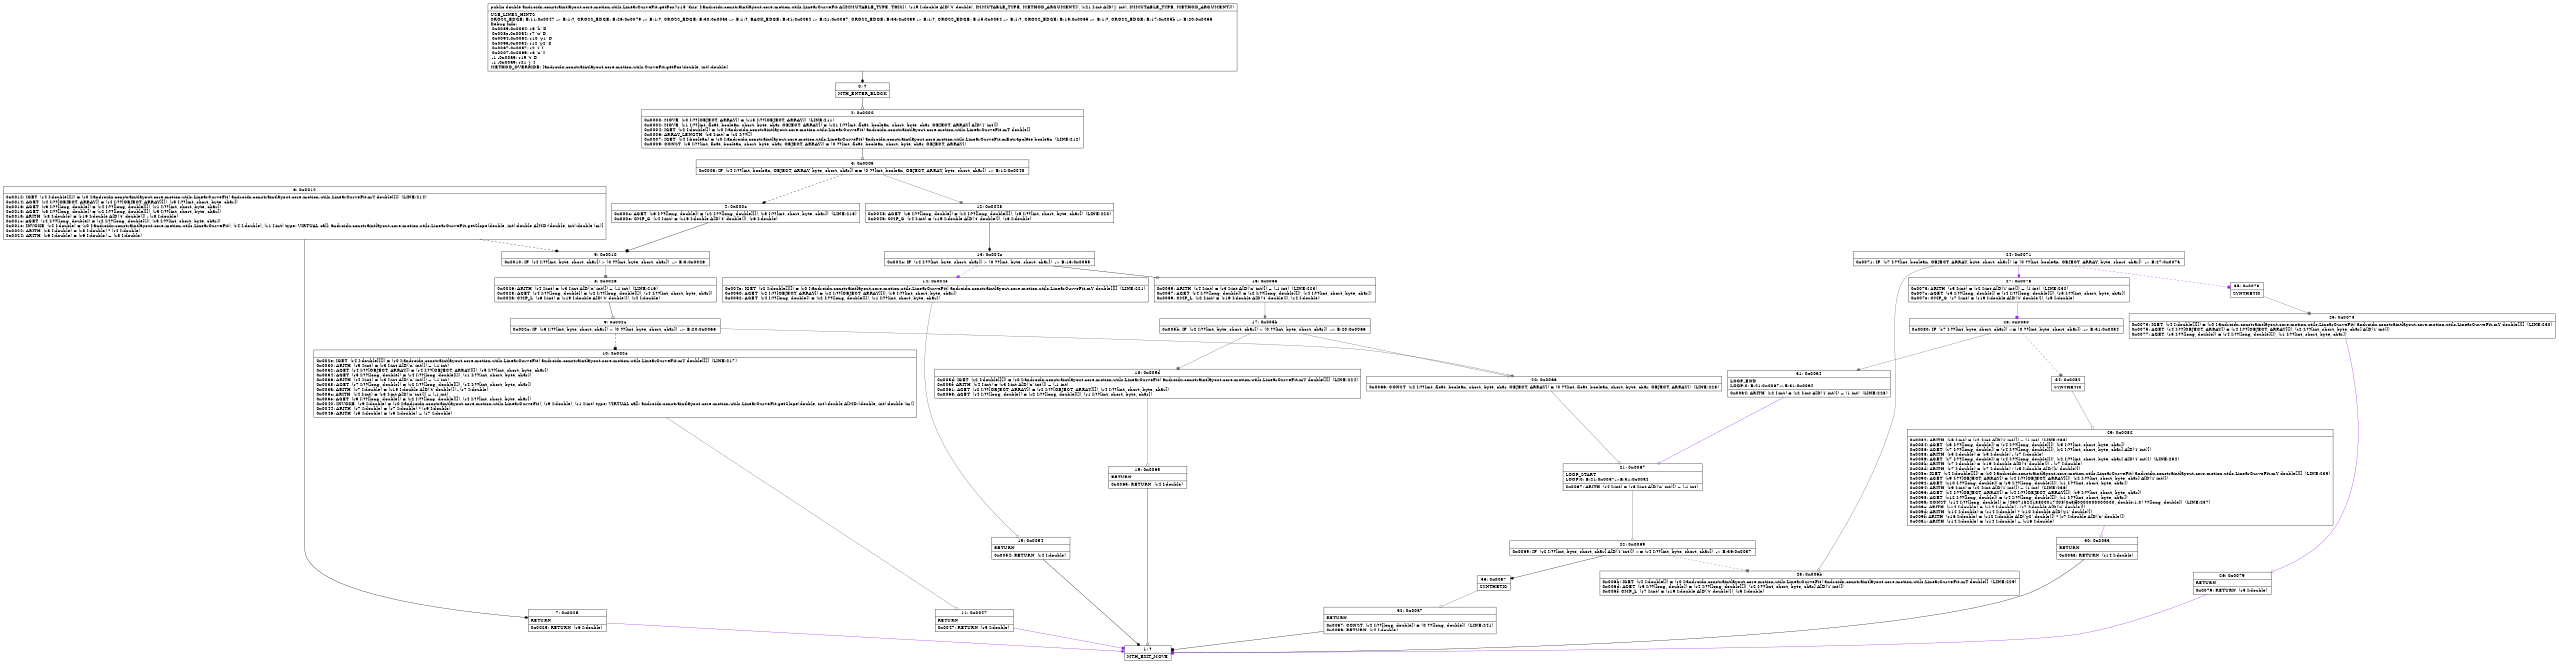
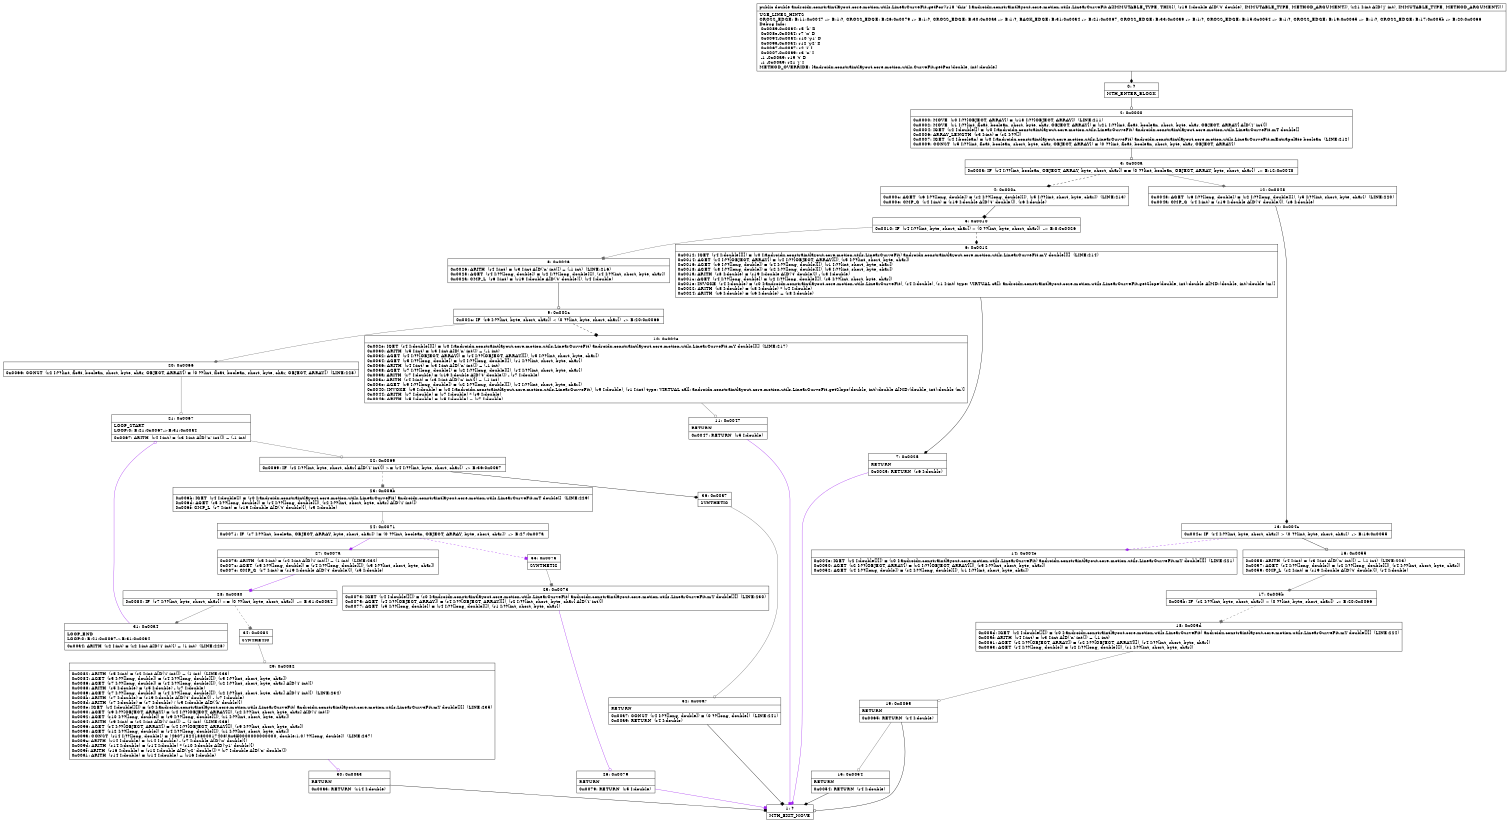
(517, 245) -> (977, 236)
(1377, 349) -> none
(1215, 351) -> (1239, 613)
(1894, 415) -> (383, 516)
(937, 431) -> (875, 746)
